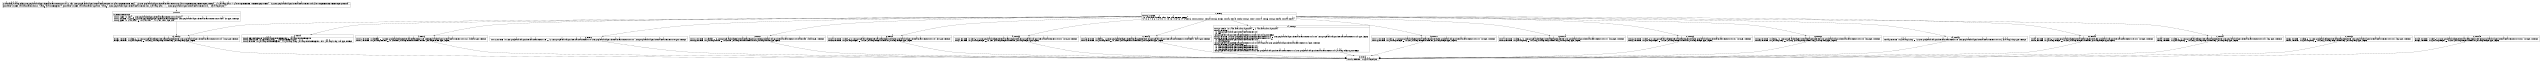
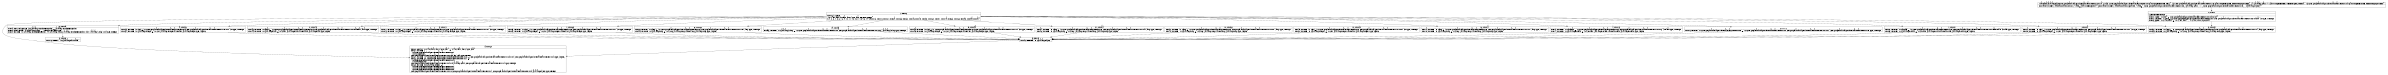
(1218, 34) -> (418, 54)
none -> (63, 40)
(1347, 54) -> (793, 48)
